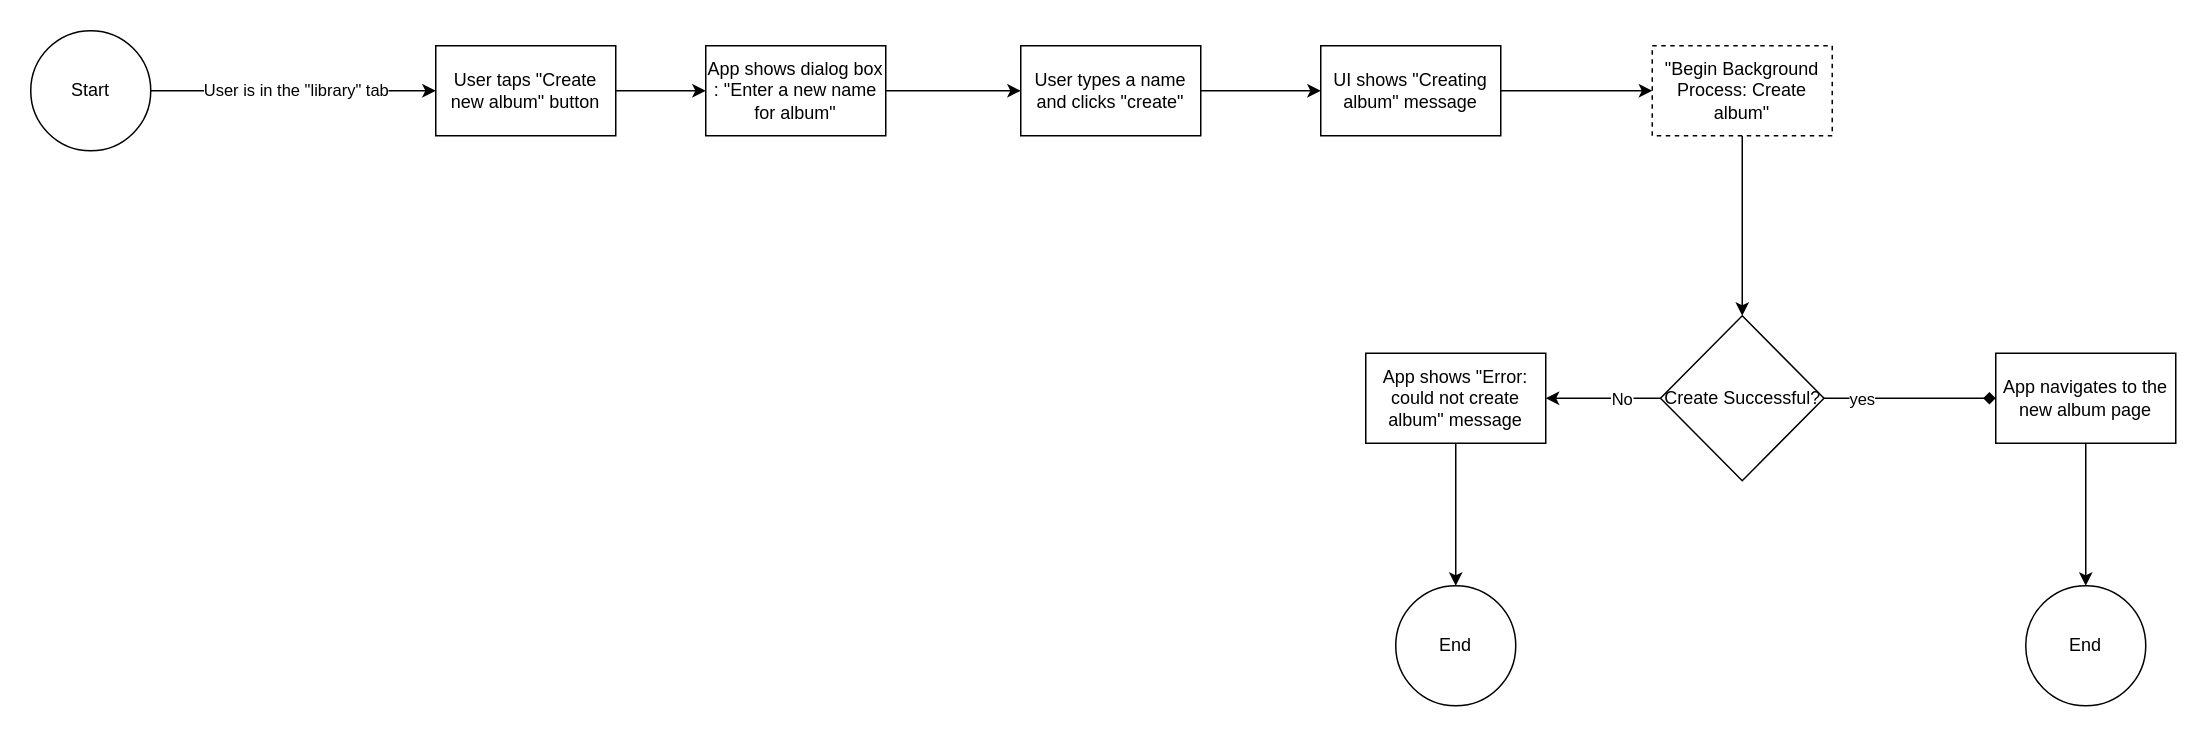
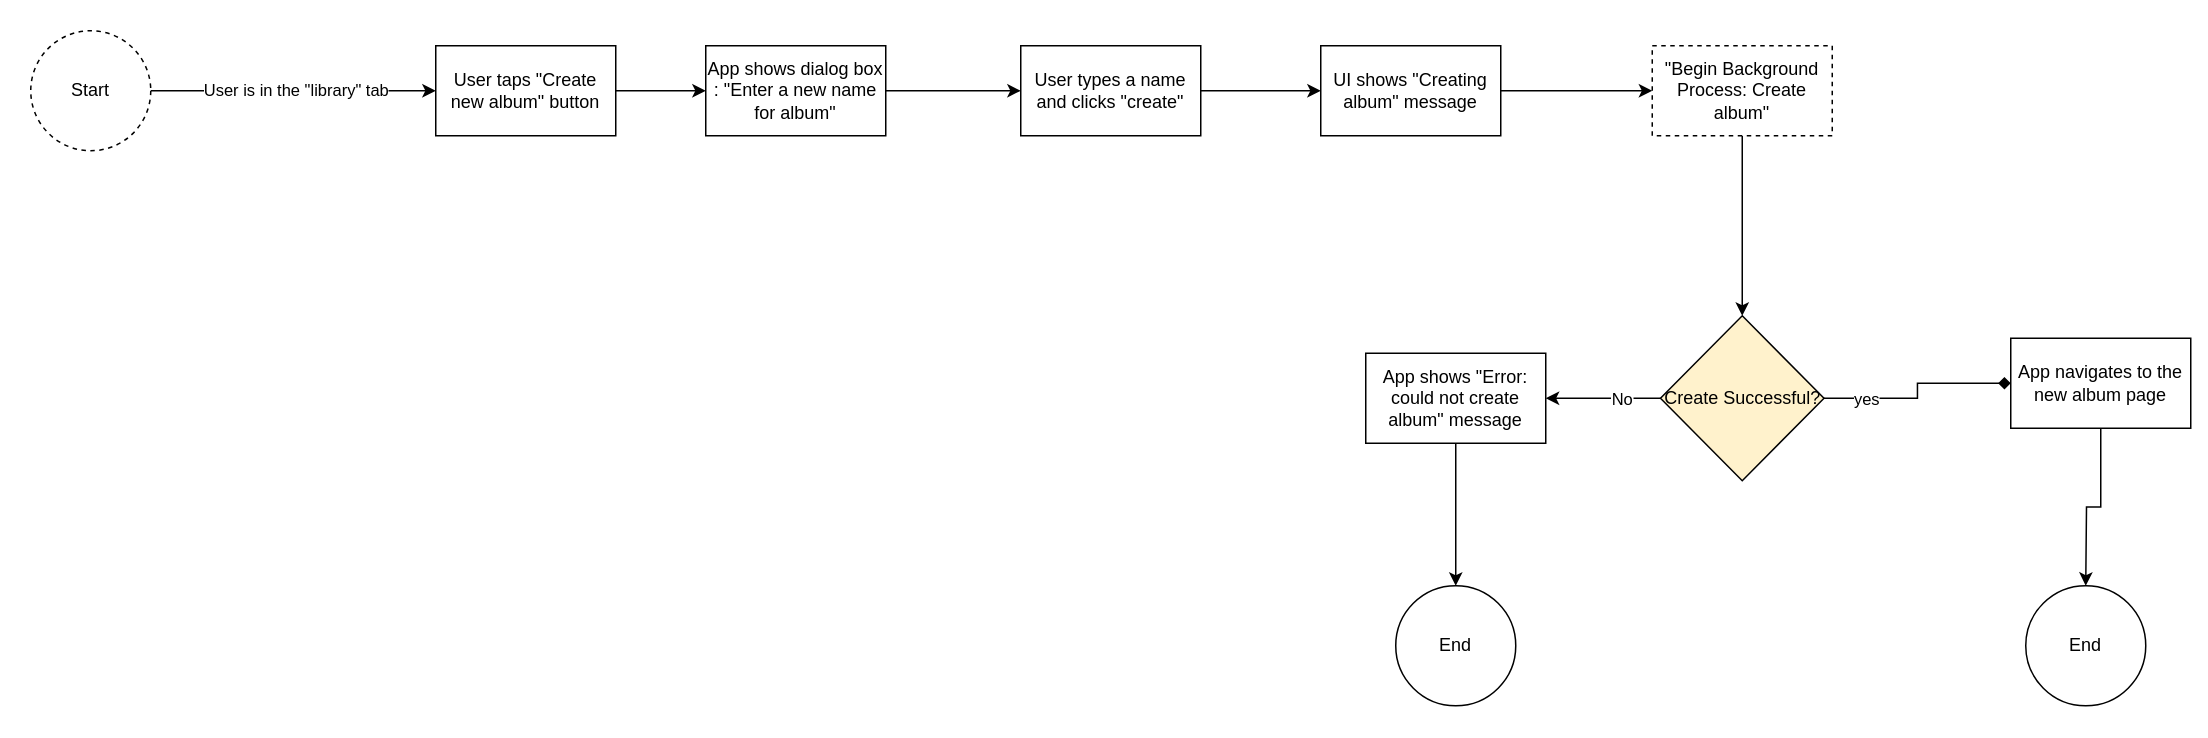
(91, 91) -> (91, 91)
(1742, 398) -> (1742, 398)
(2086, 398) -> (2101, 383)
